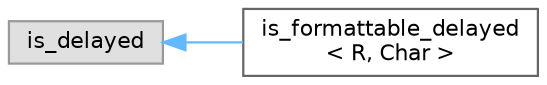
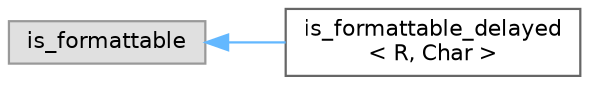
(86, 42) -> (107, 42)
